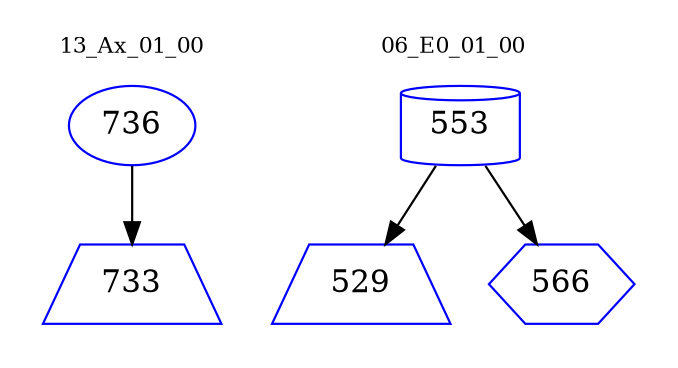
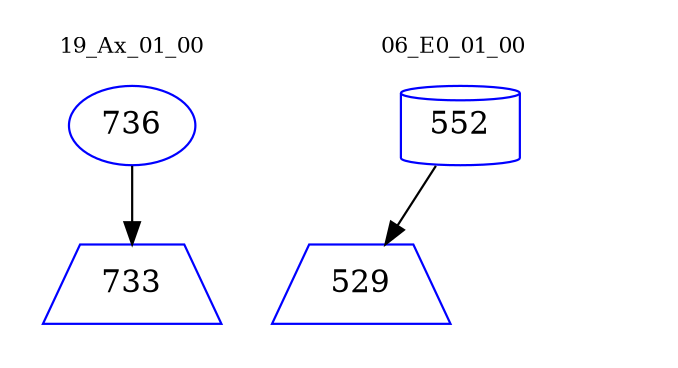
(132, 47) -> (132, 47)
(460, 126) -> (460, 126)
(562, 284) -> none
